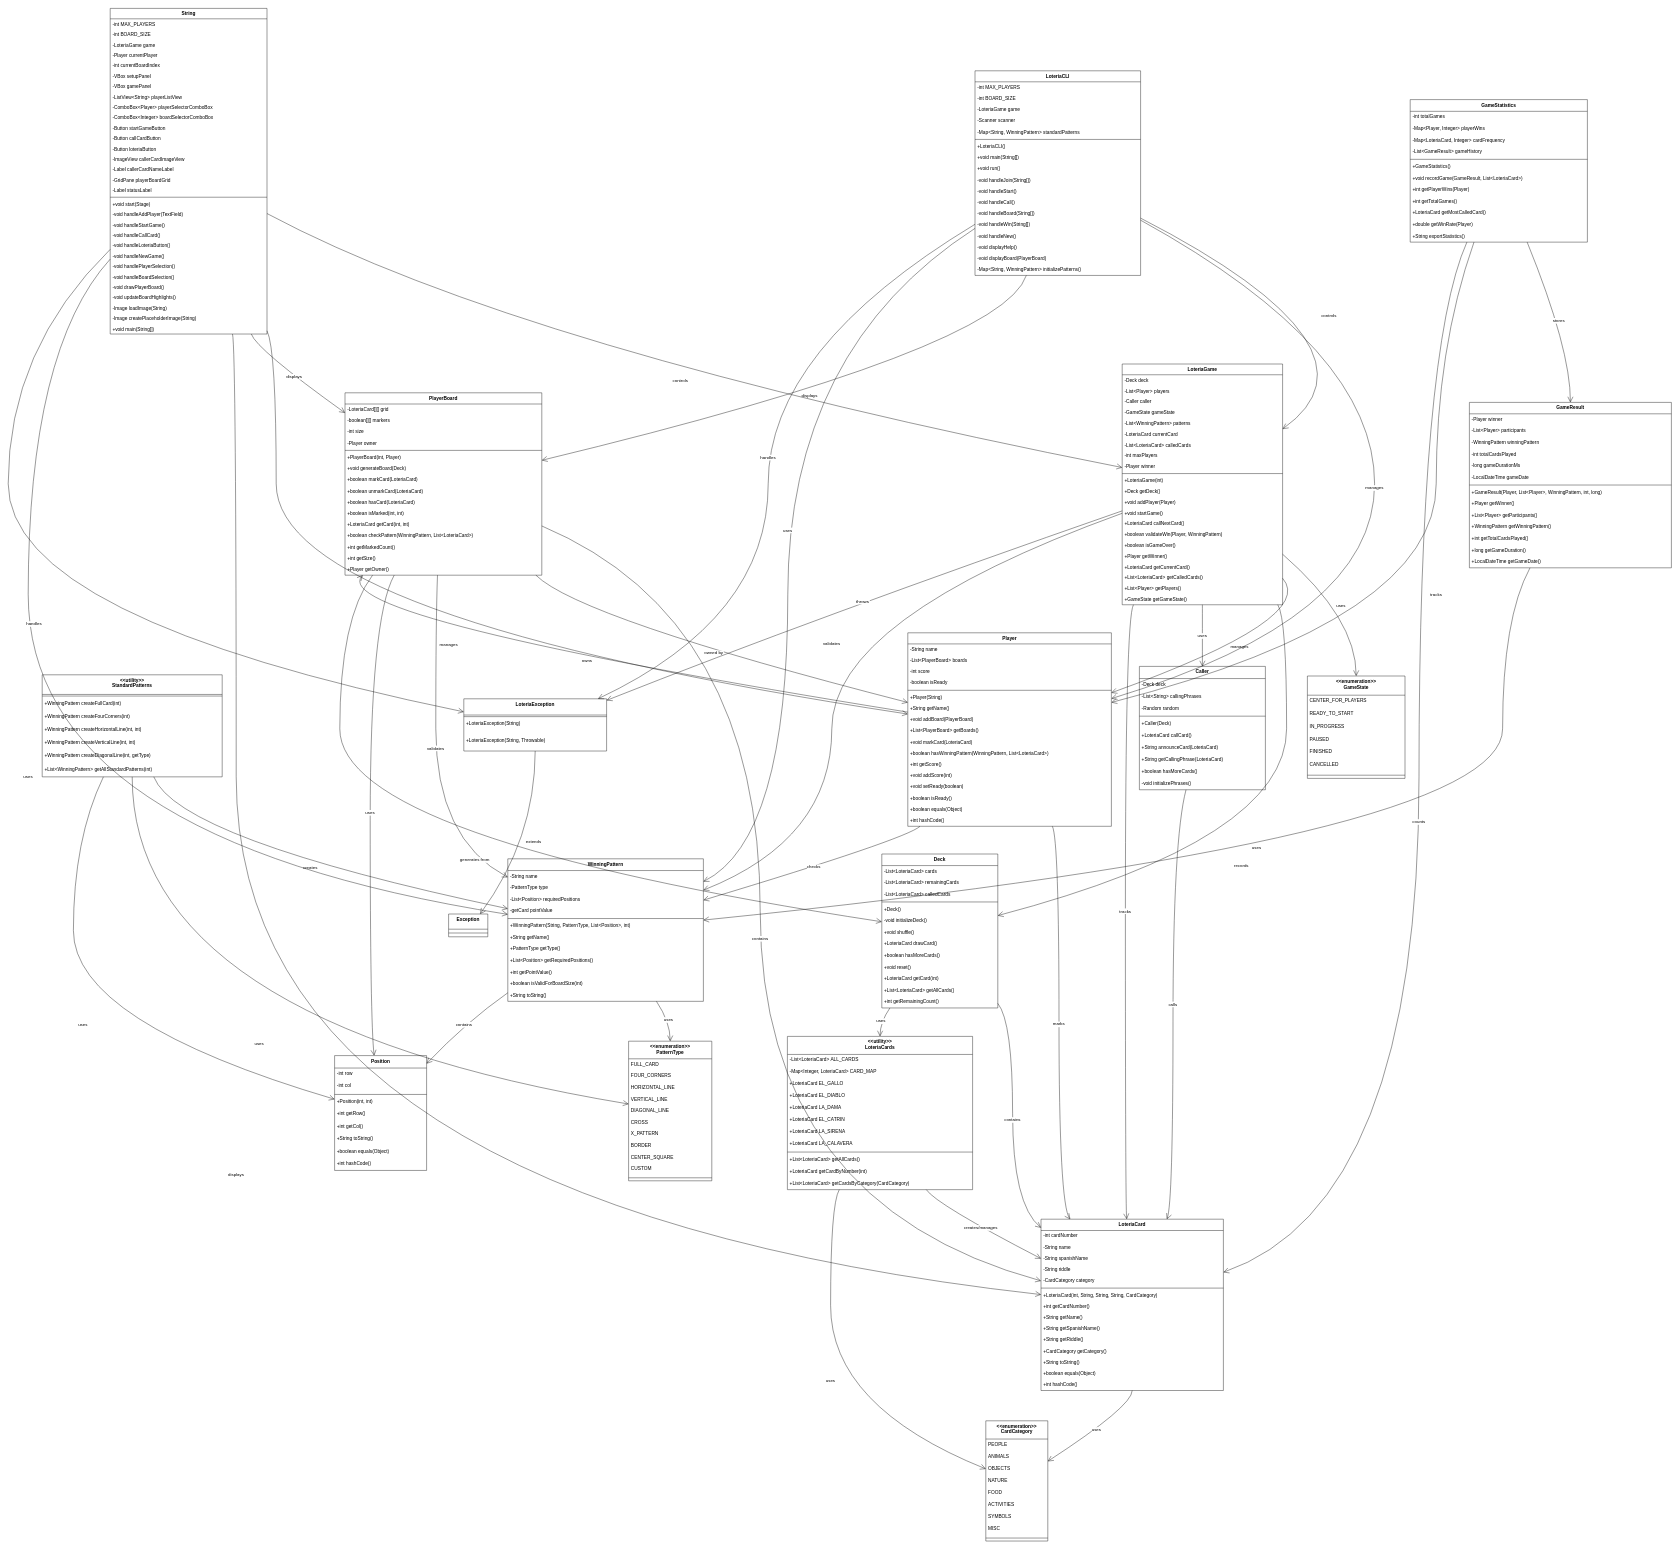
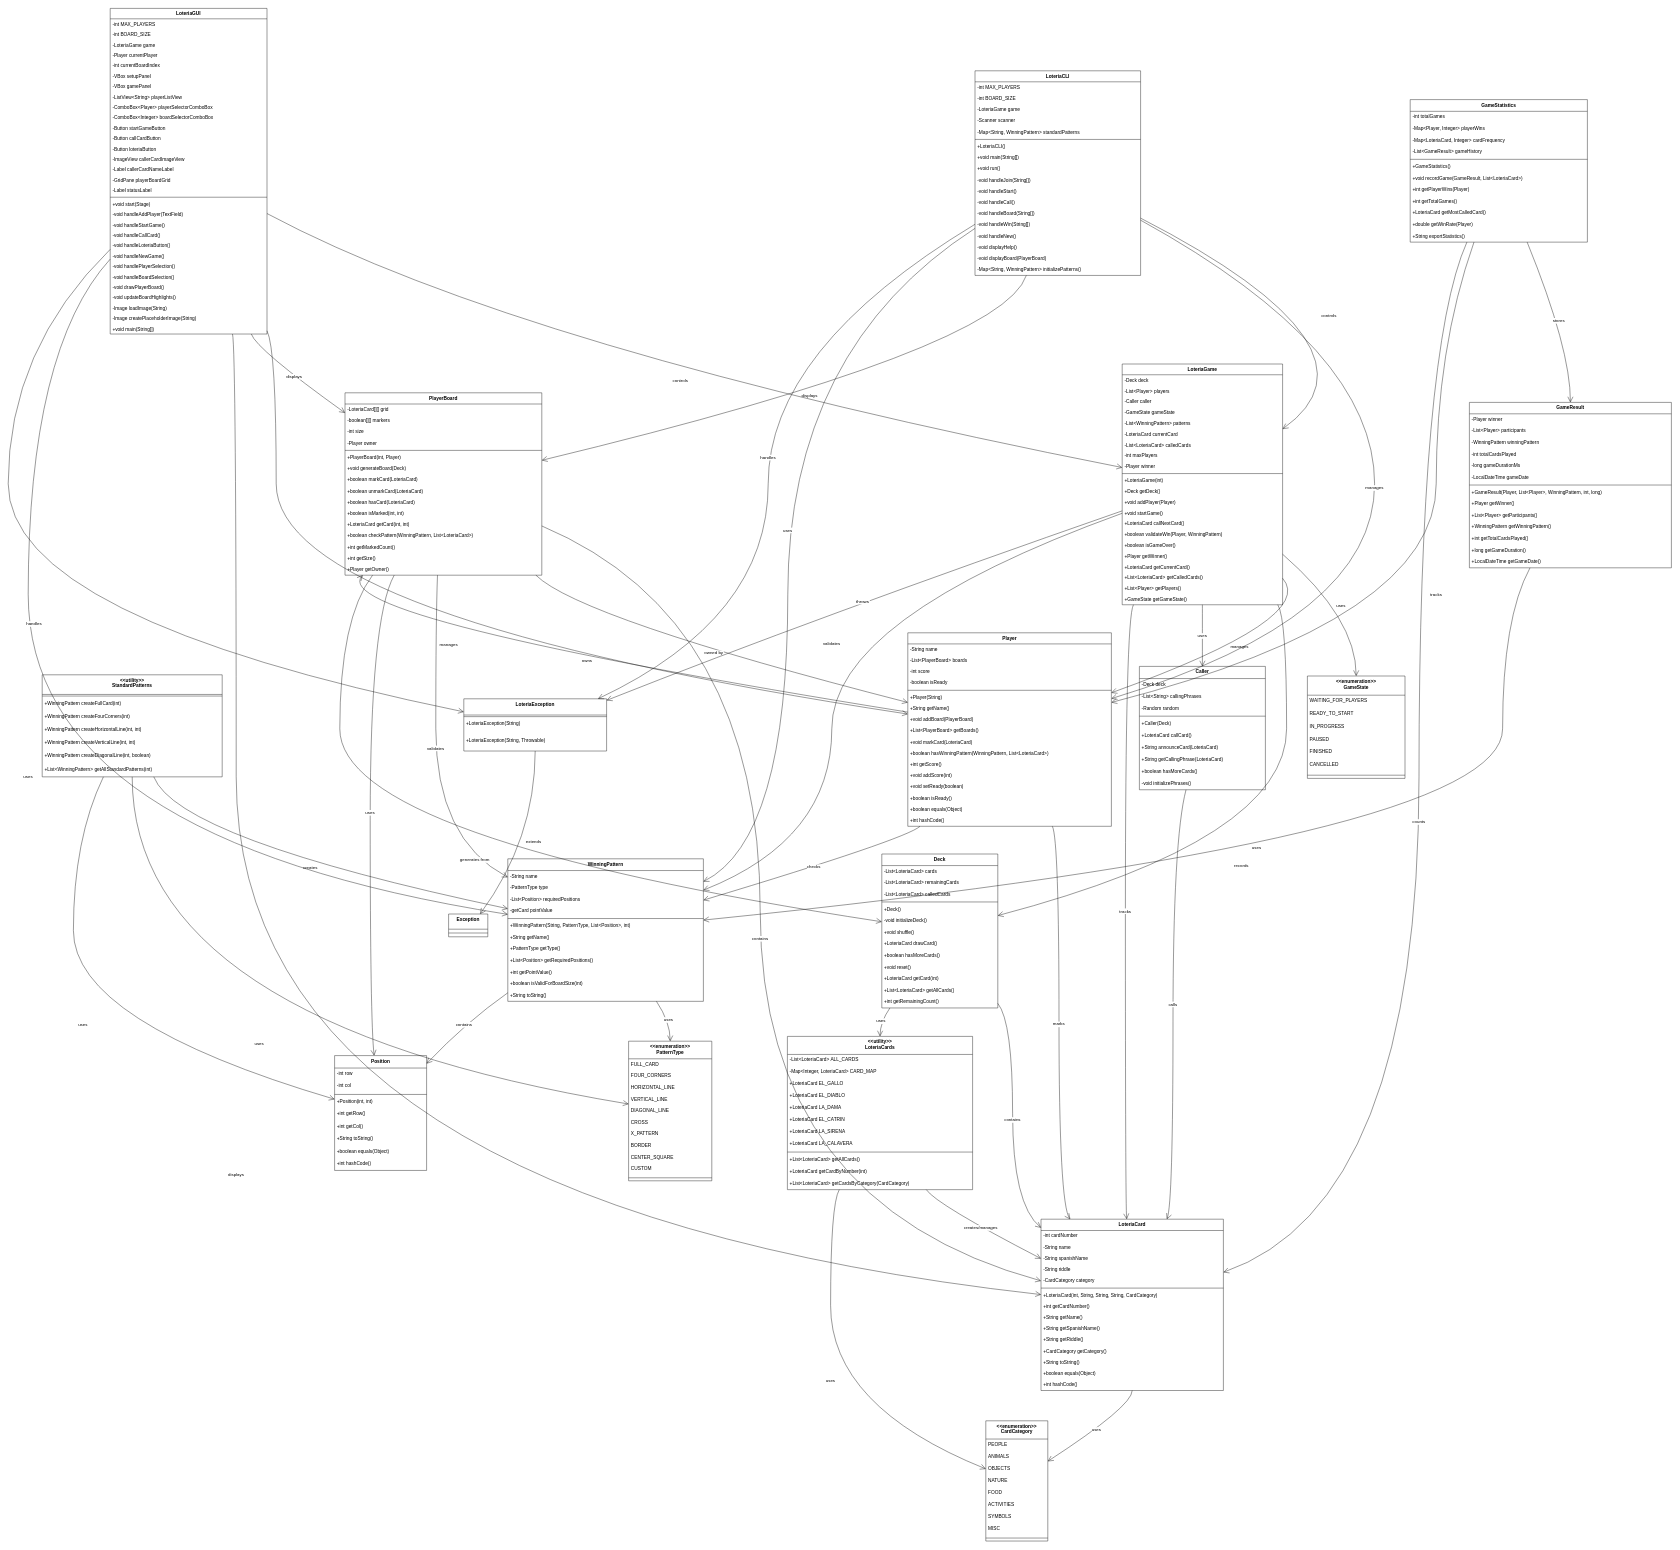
(188, 14) -> (188, 14)
(1334, 700) -> (1335, 700)
(103, 756) -> (103, 756)
